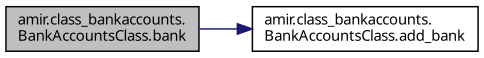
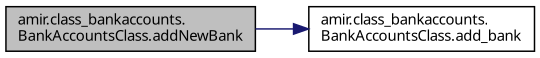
(102, 29) -> (131, 29)
